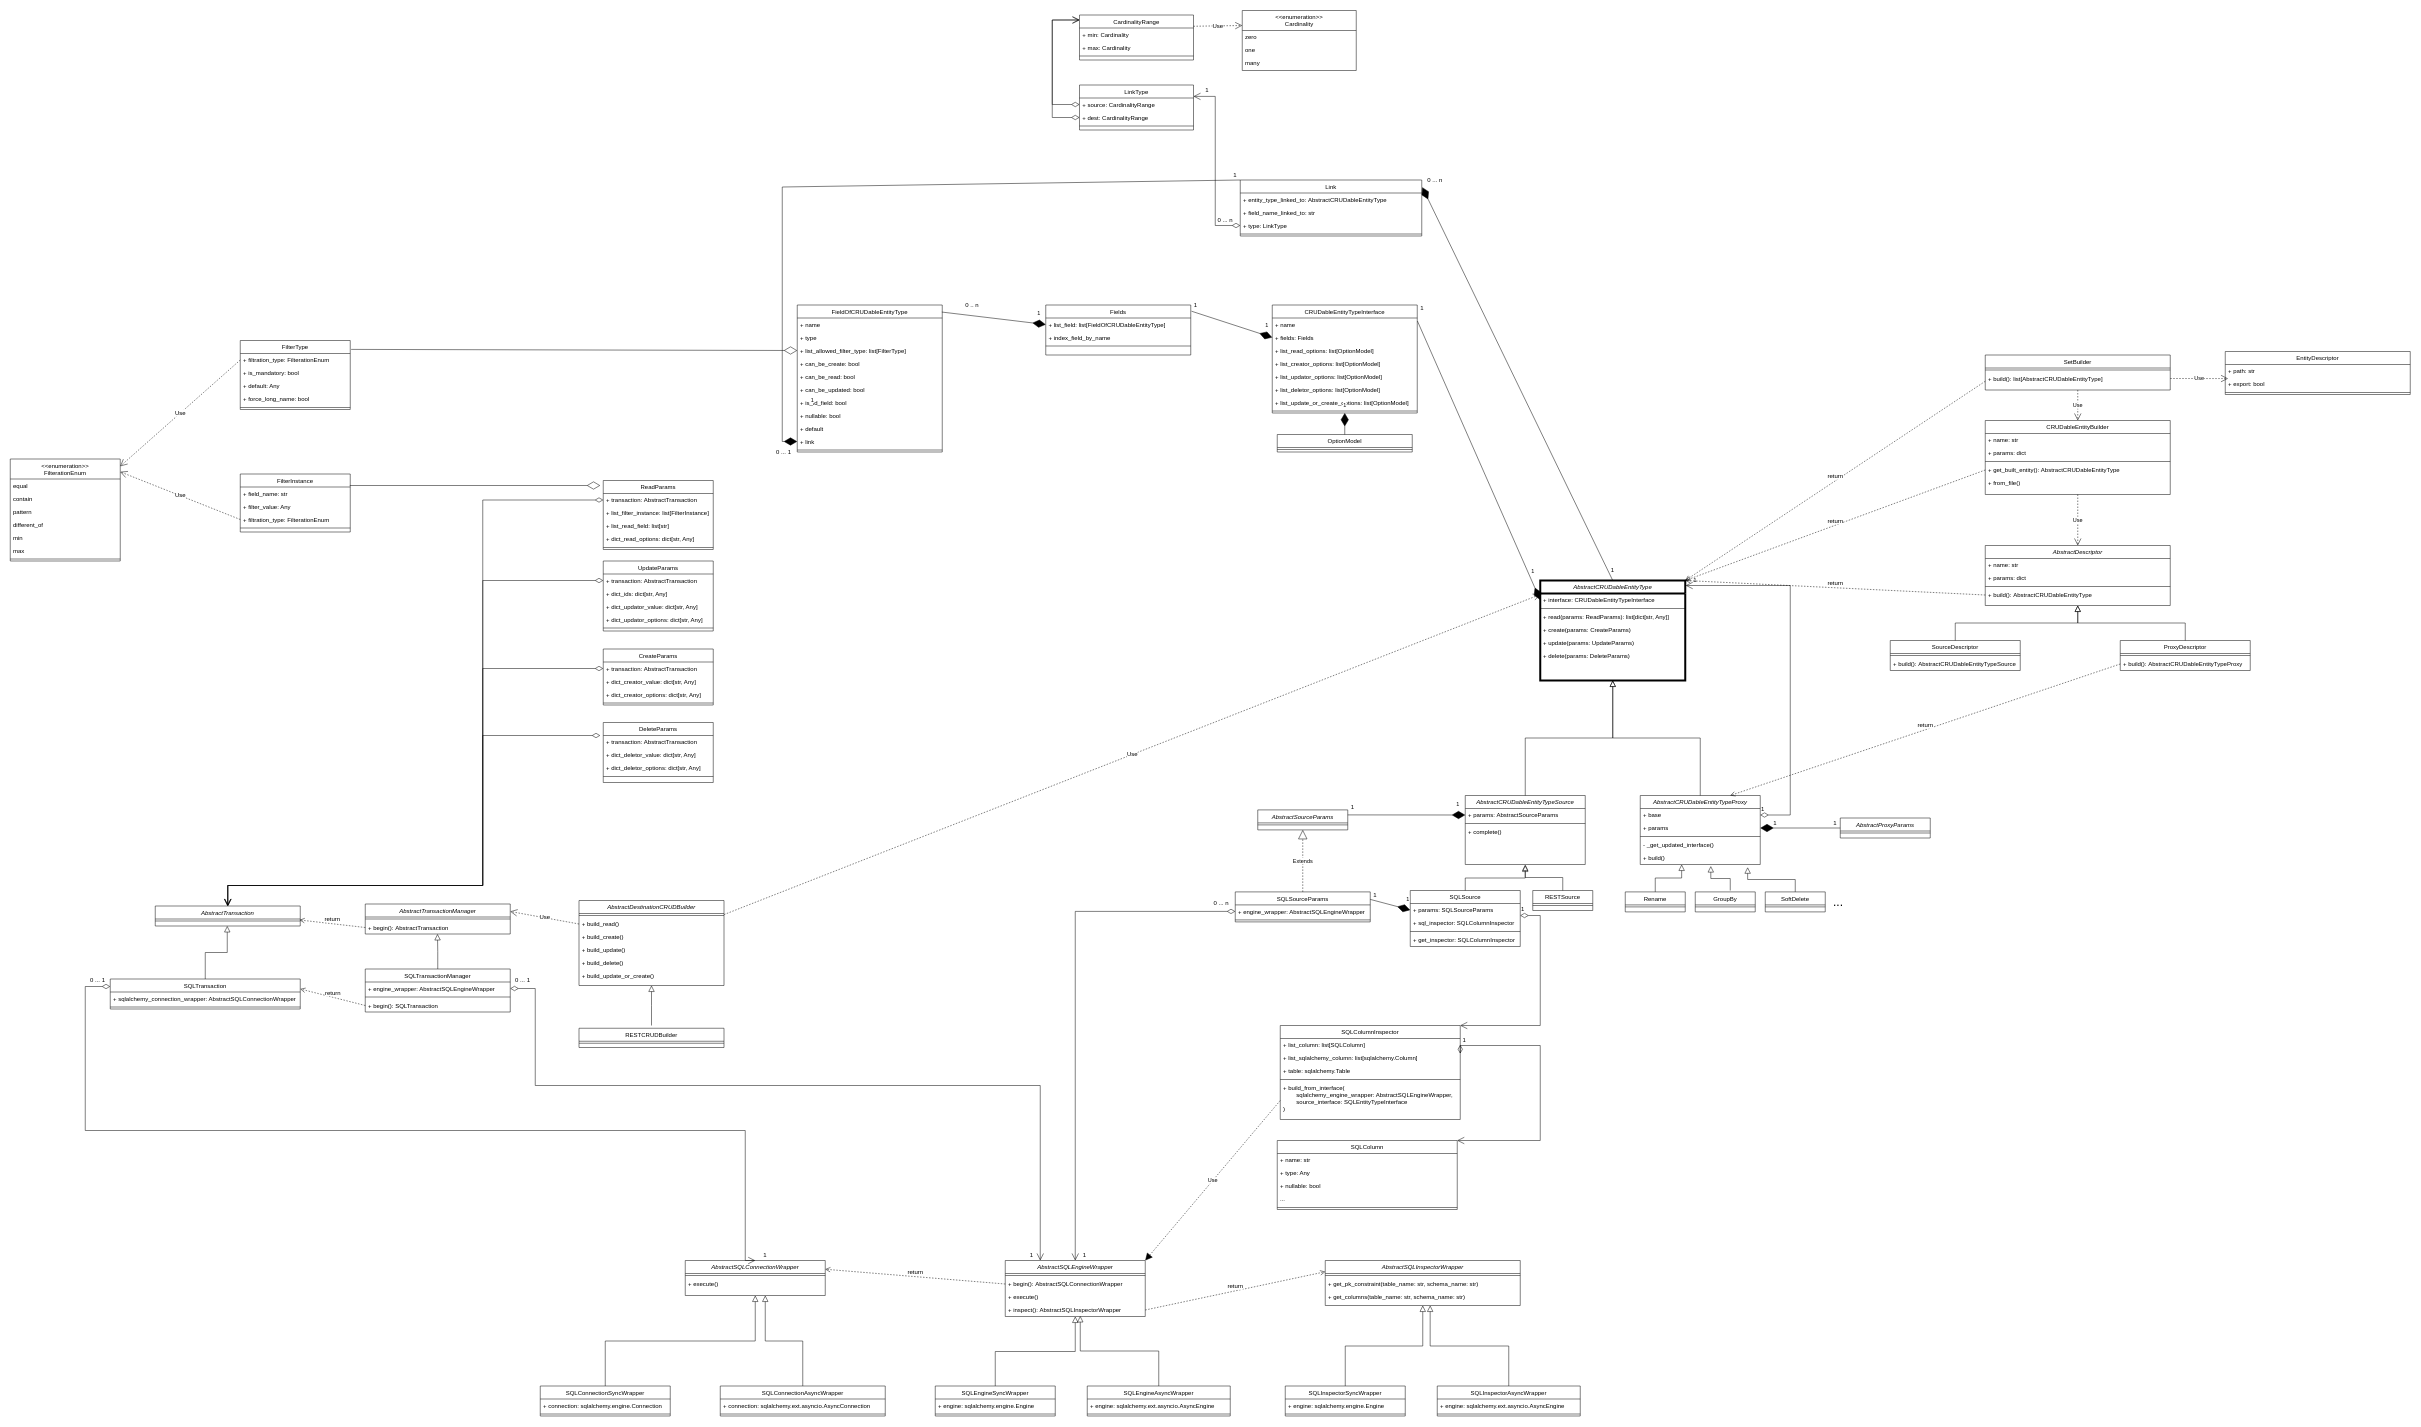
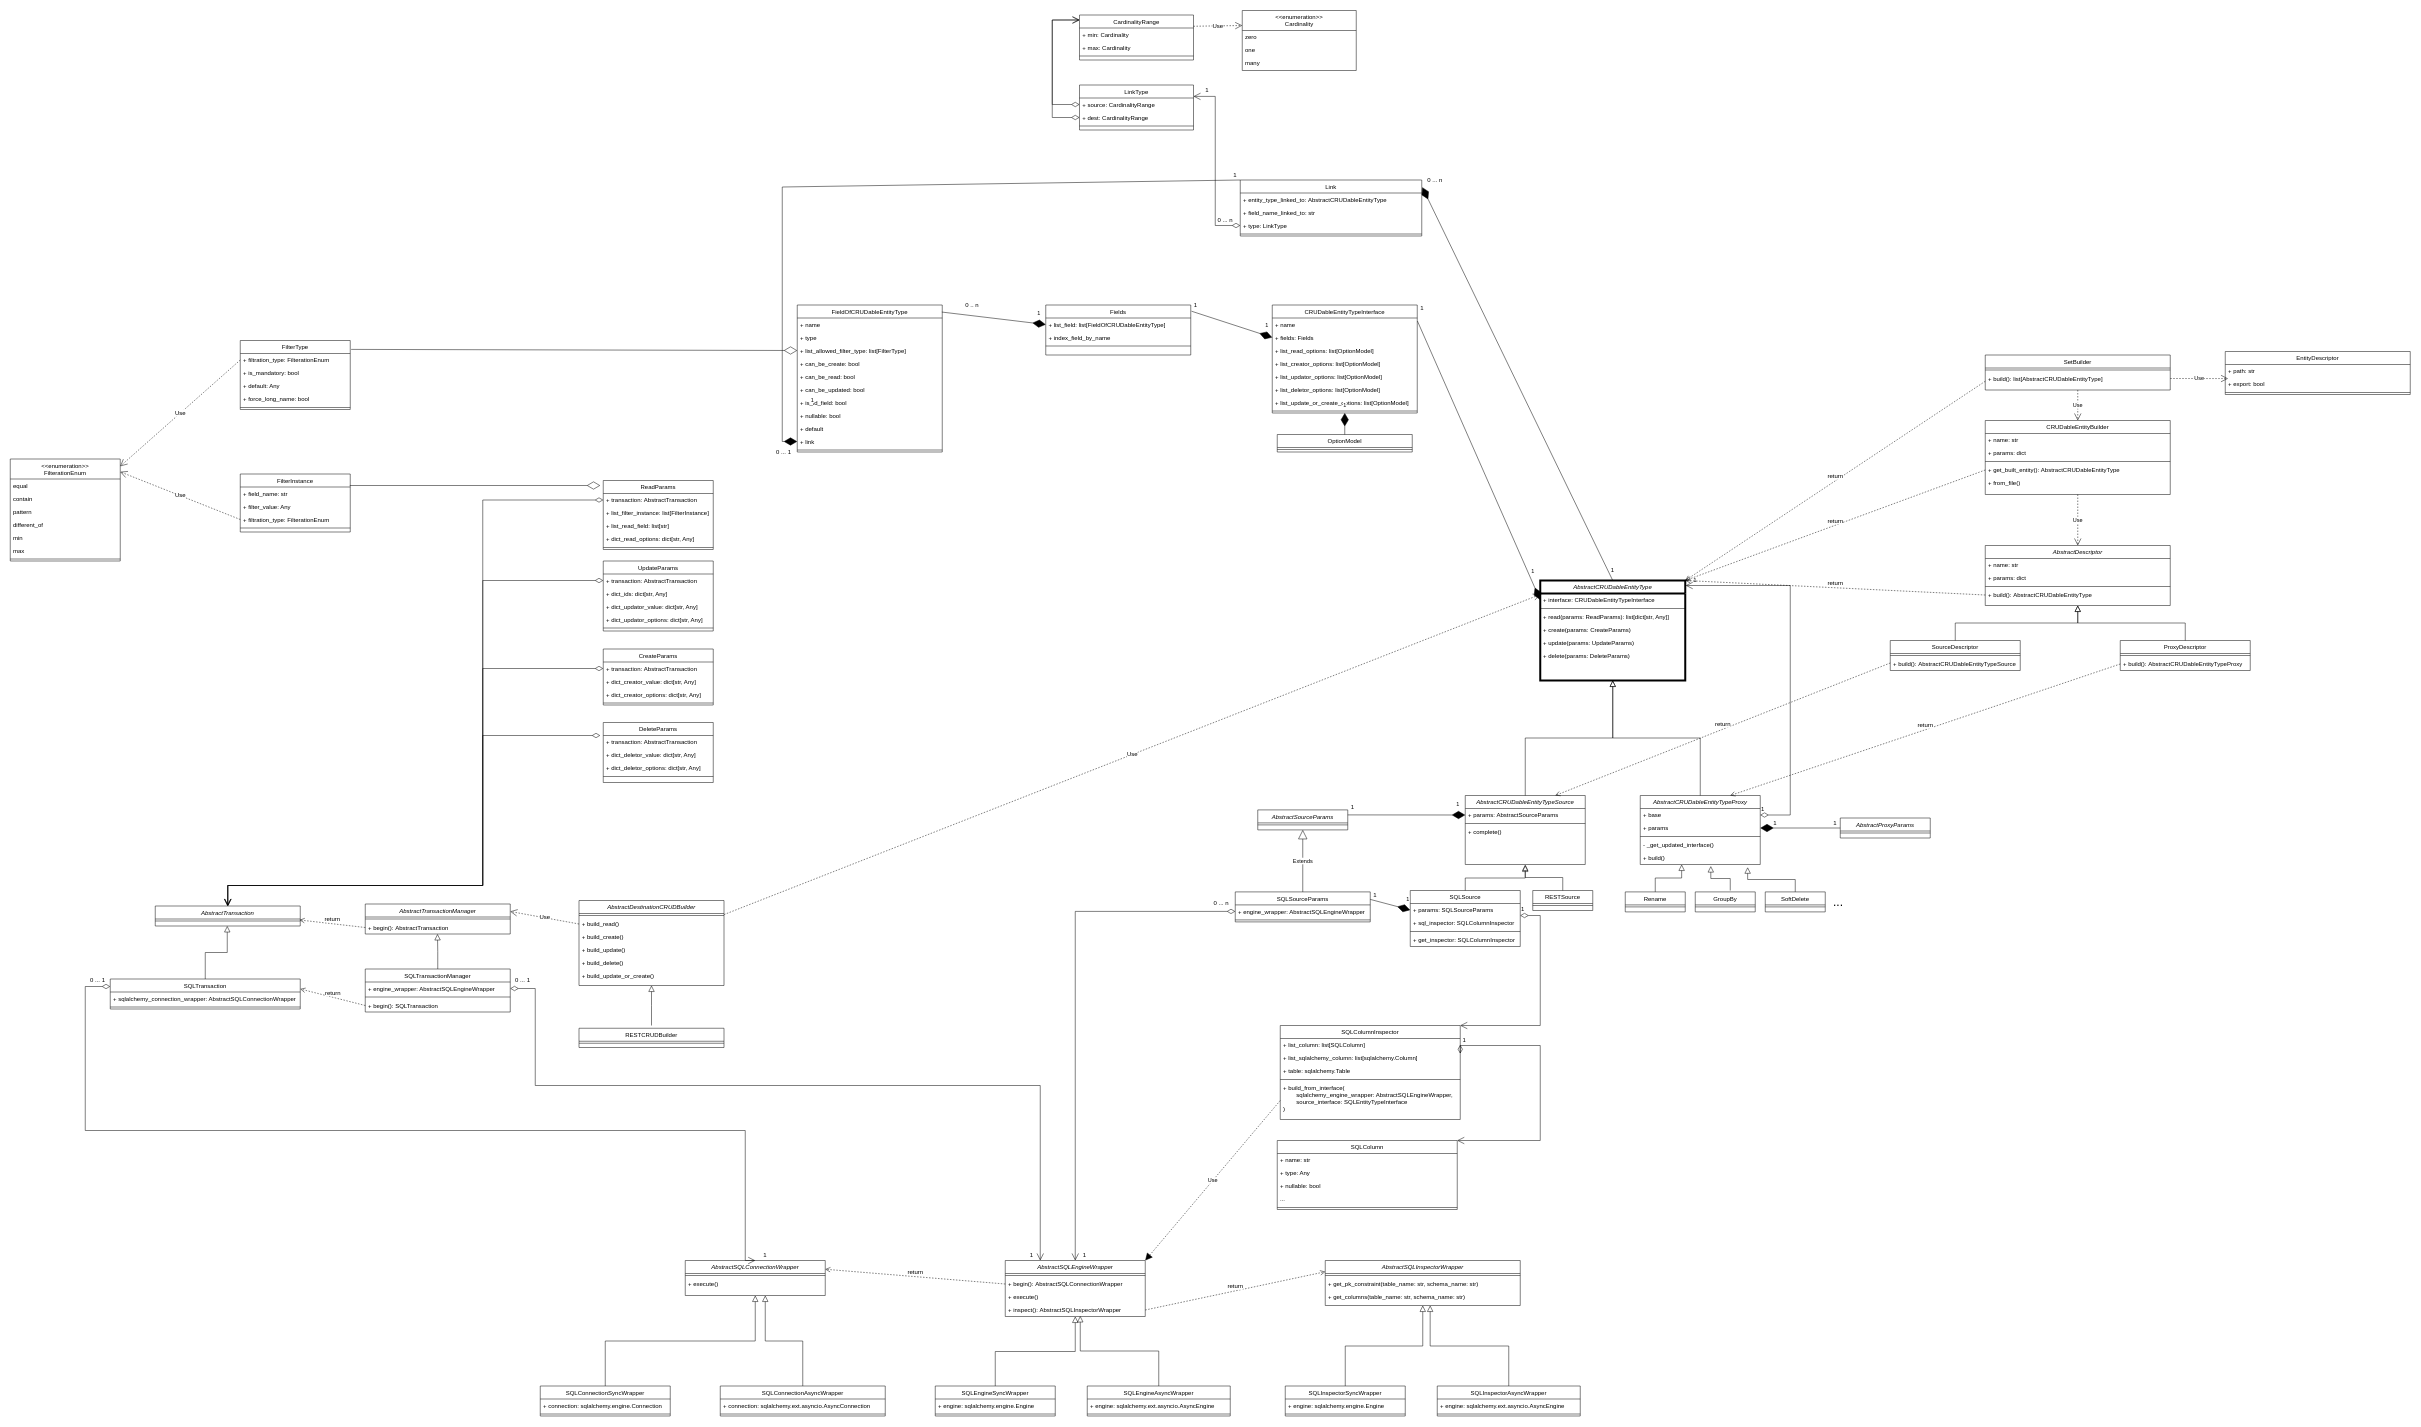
none -> (1723, 729)
(1303, 865) -> (1303, 865)
